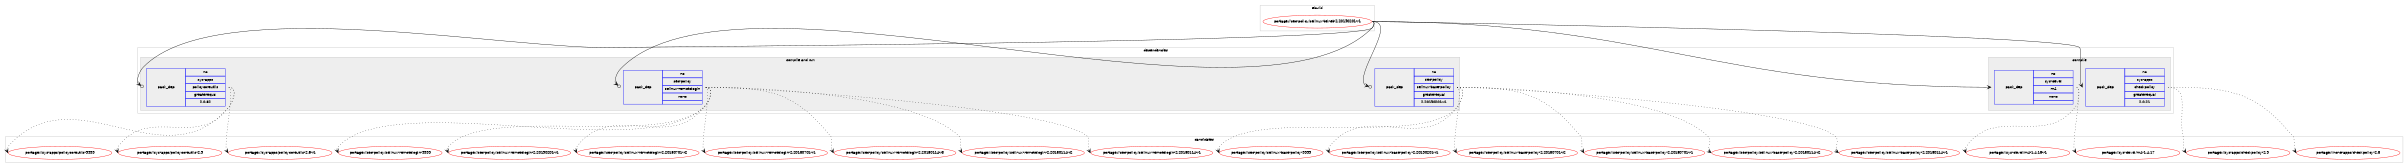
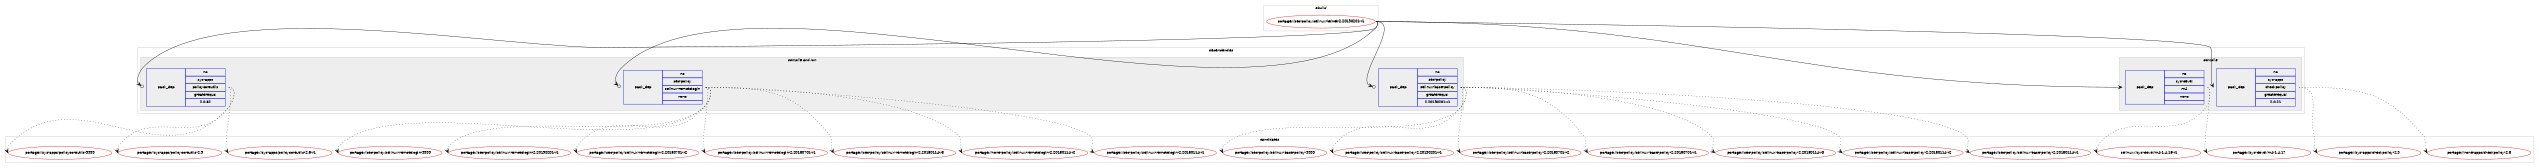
(1023, 153) -> (1025, 153)
none -> (1776, 153)
(2018, 153) -> (2149, 153)
